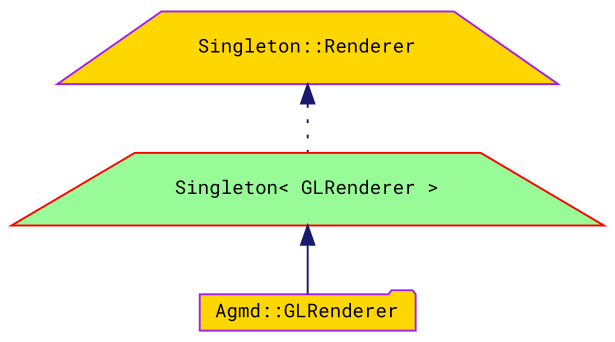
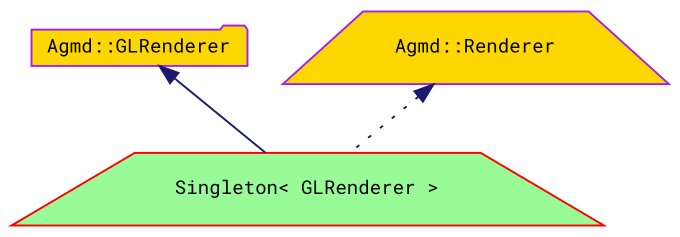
(308, 48) -> (476, 48)
(308, 270) -> (220, 115)
